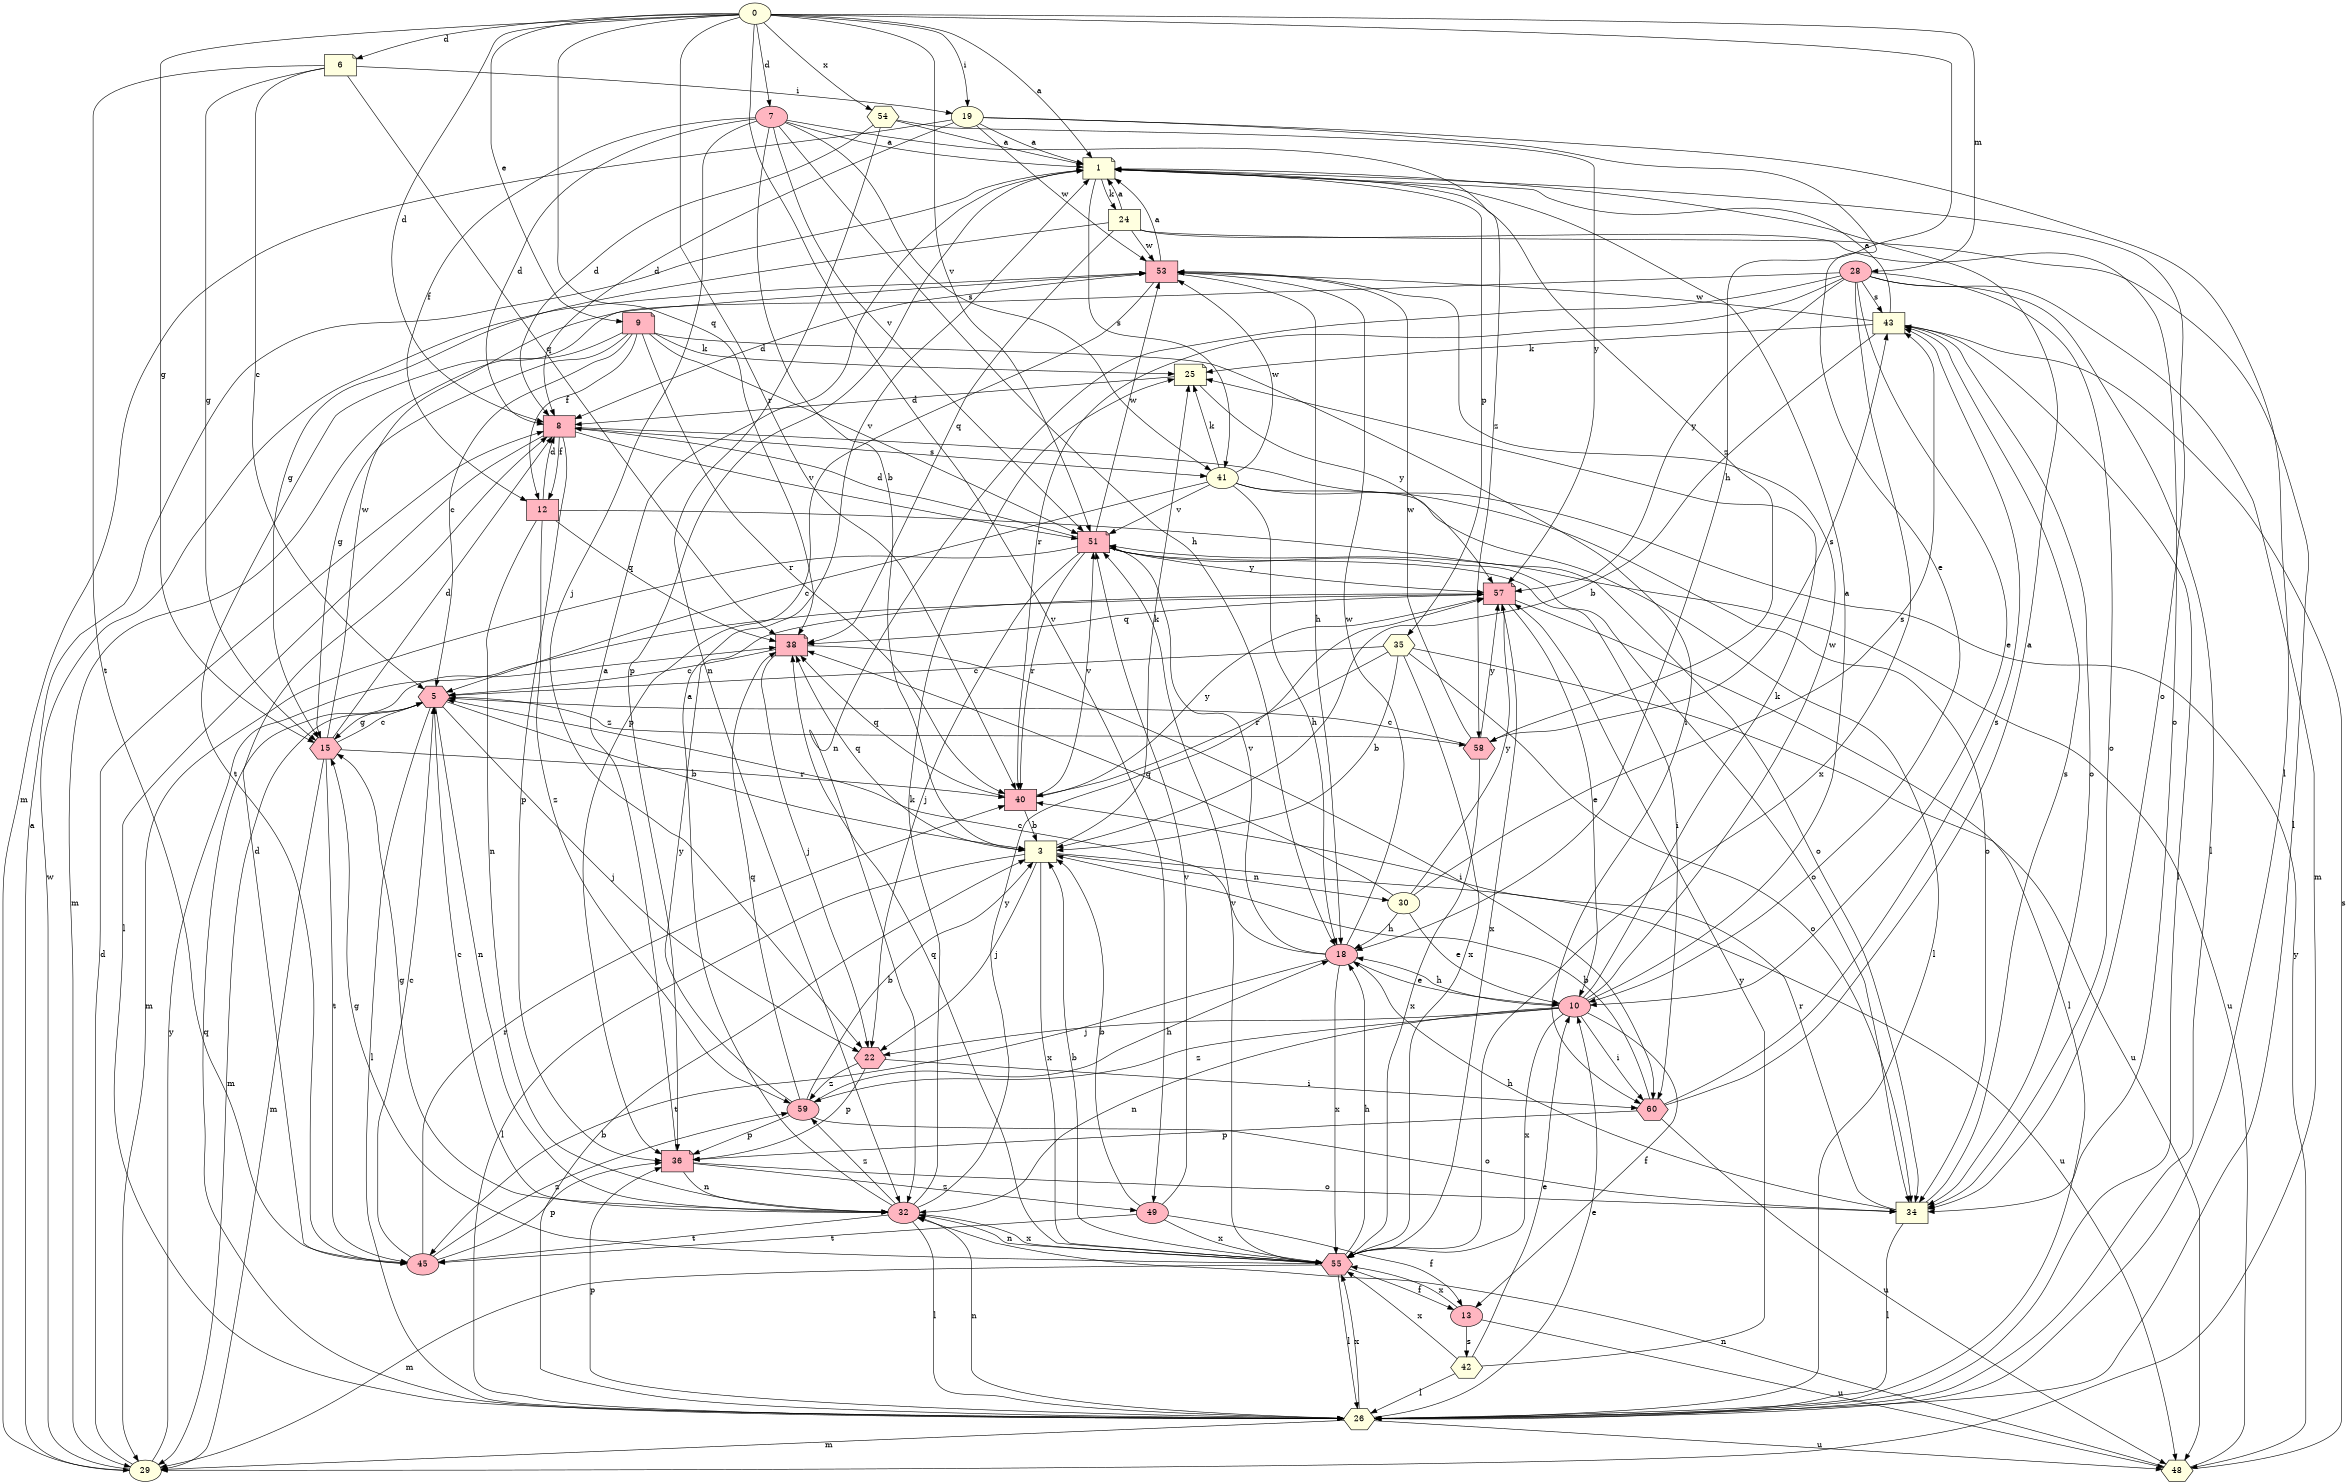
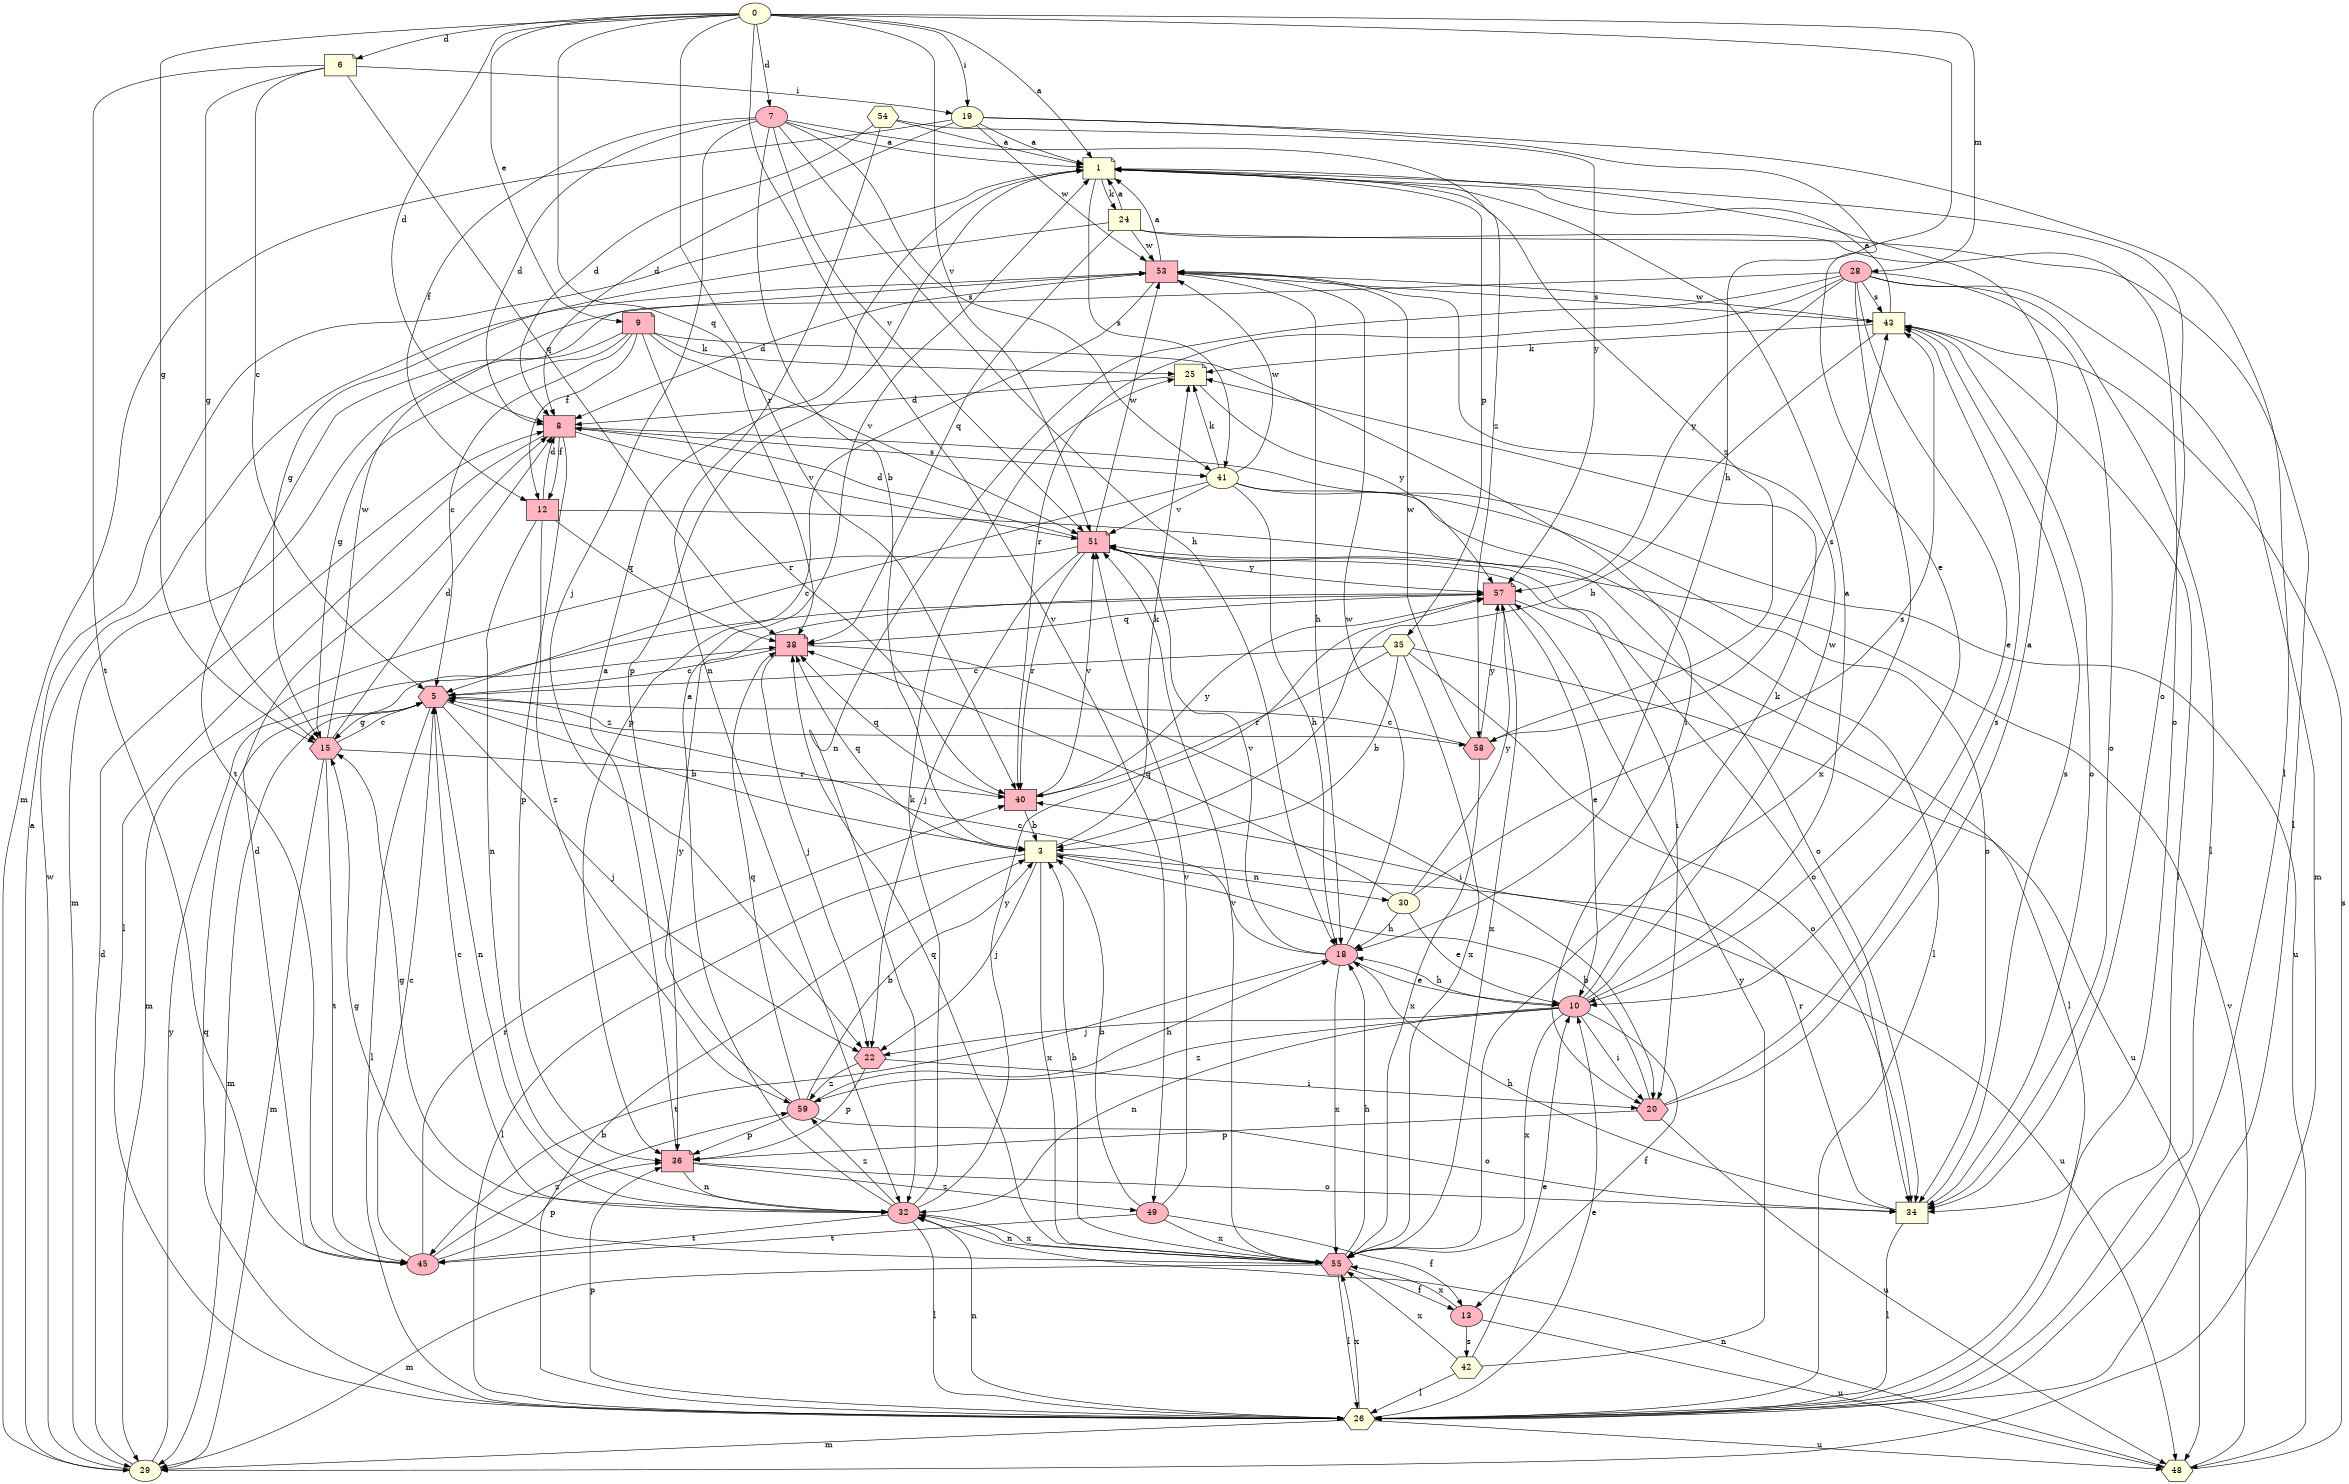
(813, 67) -> none
none -> (1522, 297)
(2296, 955) -> (2296, 955)
(2230, 1006) -> (2230, 1006)
(1652, 1110) -> (1652, 1110)
